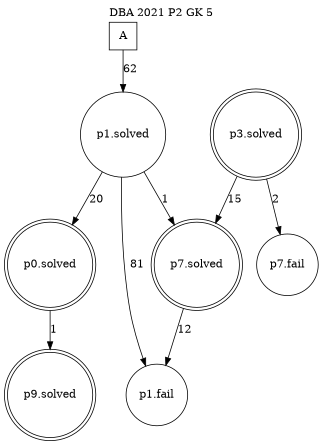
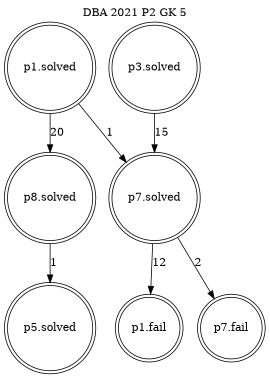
(123, 36) -> none
(123, 135) -> (50, 68)
(272, 203) -> (194, 265)
(50, 265) -> (50, 198)
(287, 265) -> (231, 328)
(125, 269) -> none
(50, 395) -> (50, 328)
(157, 395) -> (149, 328)
